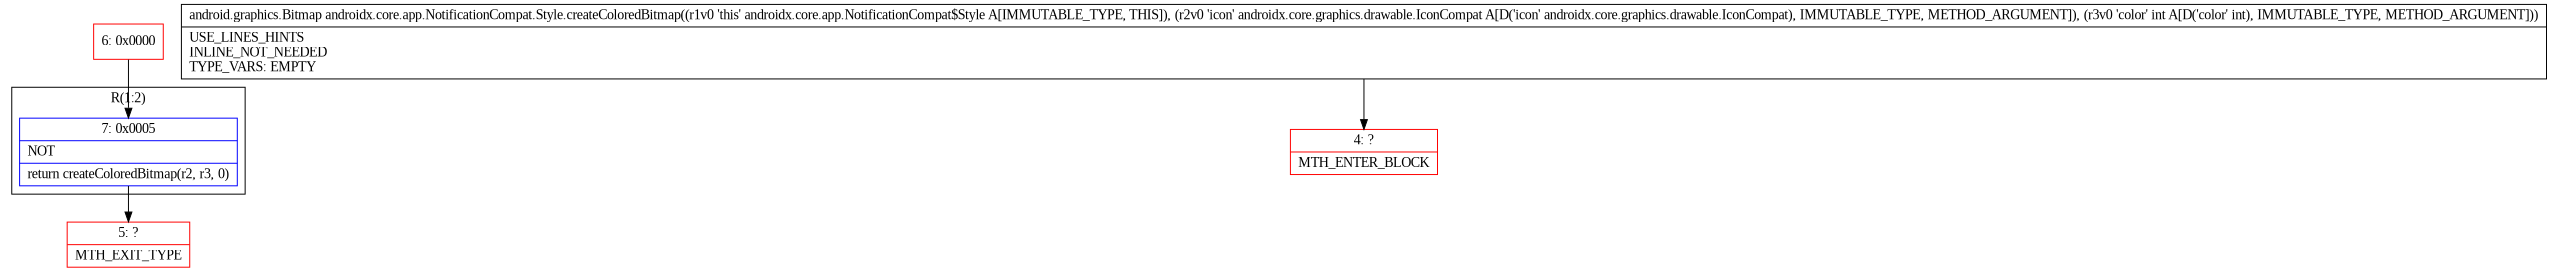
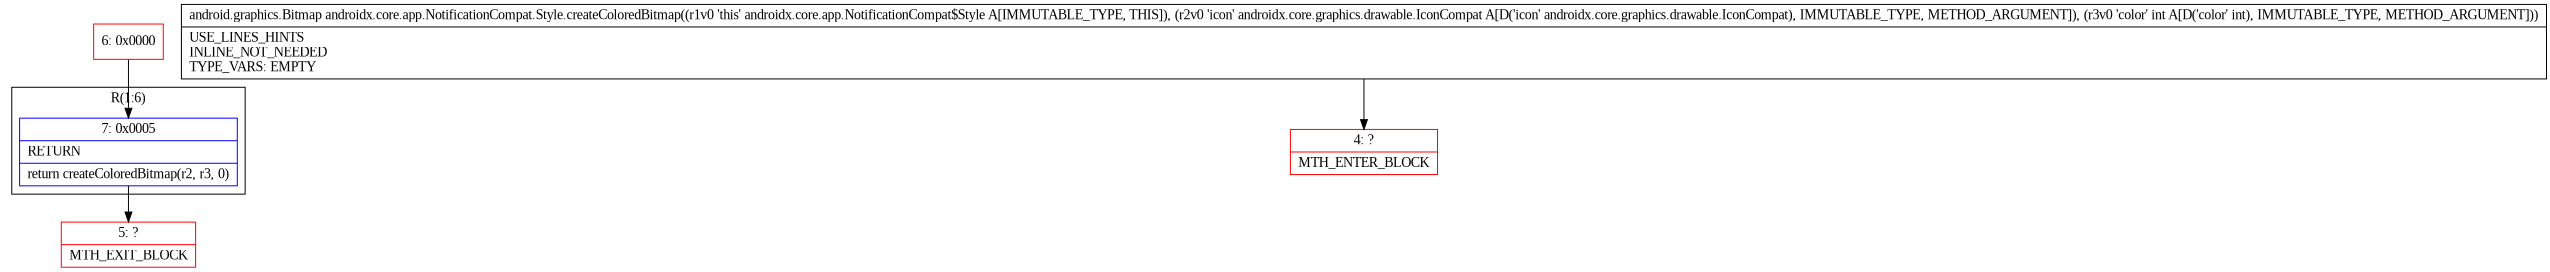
(128, 99) -> (128, 99)
(41, 151) -> (54, 151)
(128, 255) -> (128, 255)
